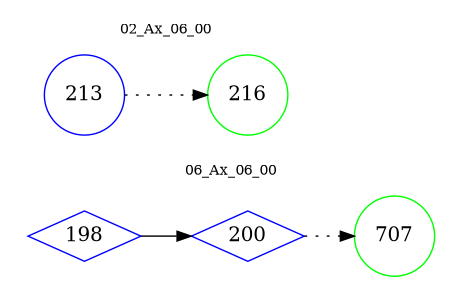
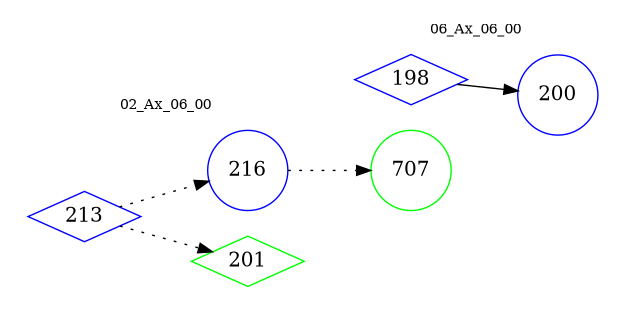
(84, 95) -> (84, 217)
(248, 95) -> (248, 170)
(248, 236) -> (558, 95)
(322, 236) -> (324, 170)
none -> (248, 261)
